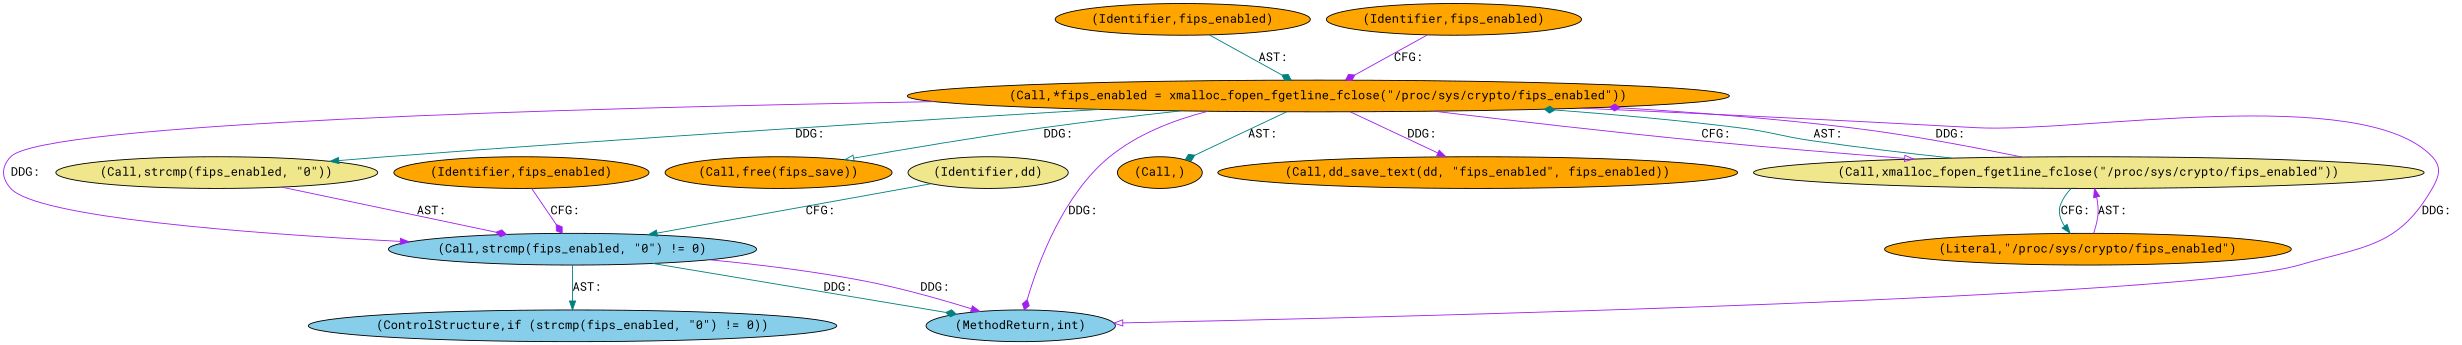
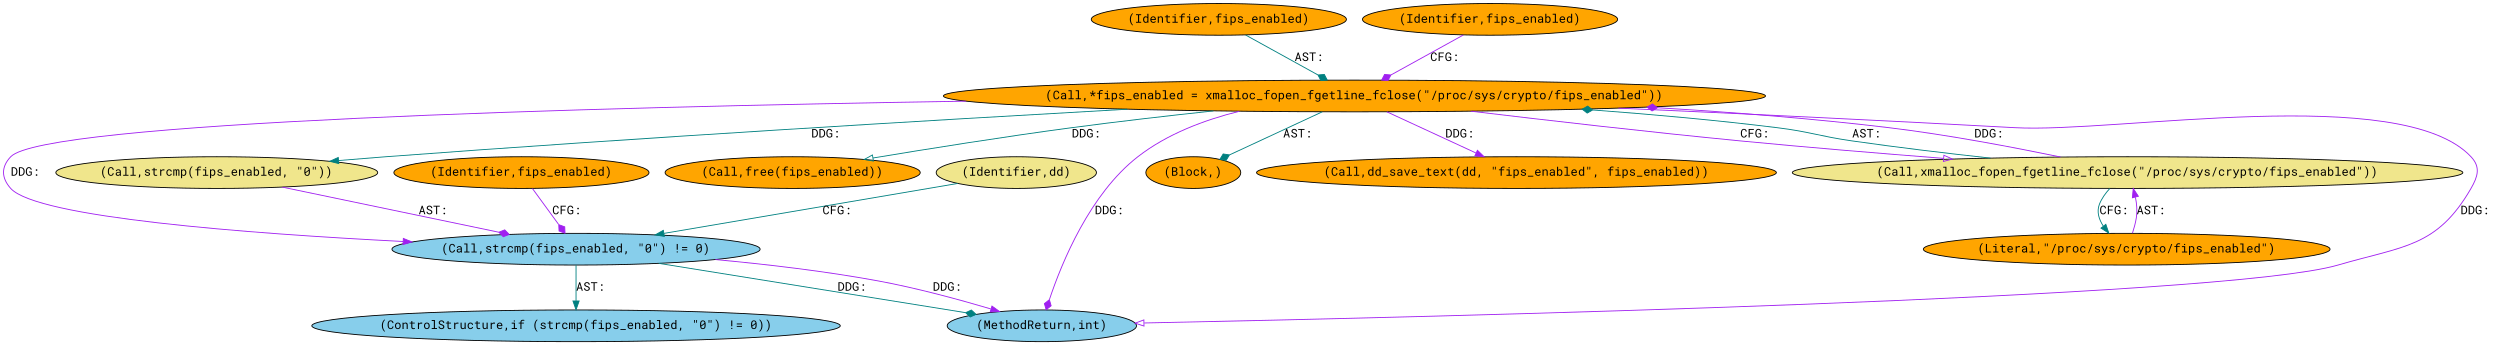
(779, 173) -> (793, 173)
(1160, 173) -> (1193, 173)
